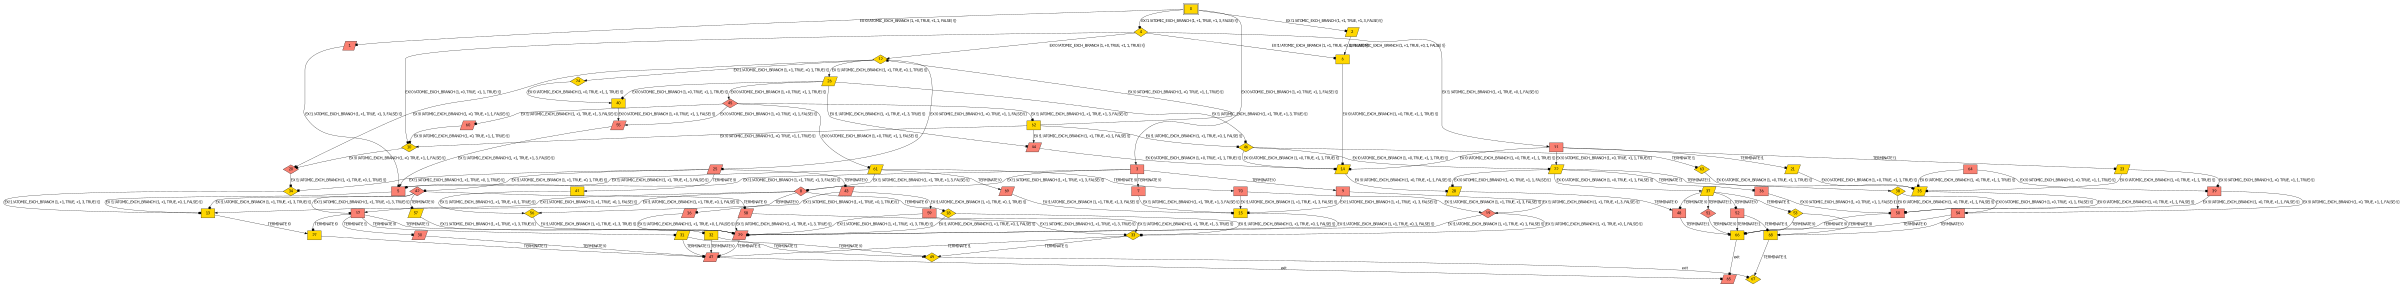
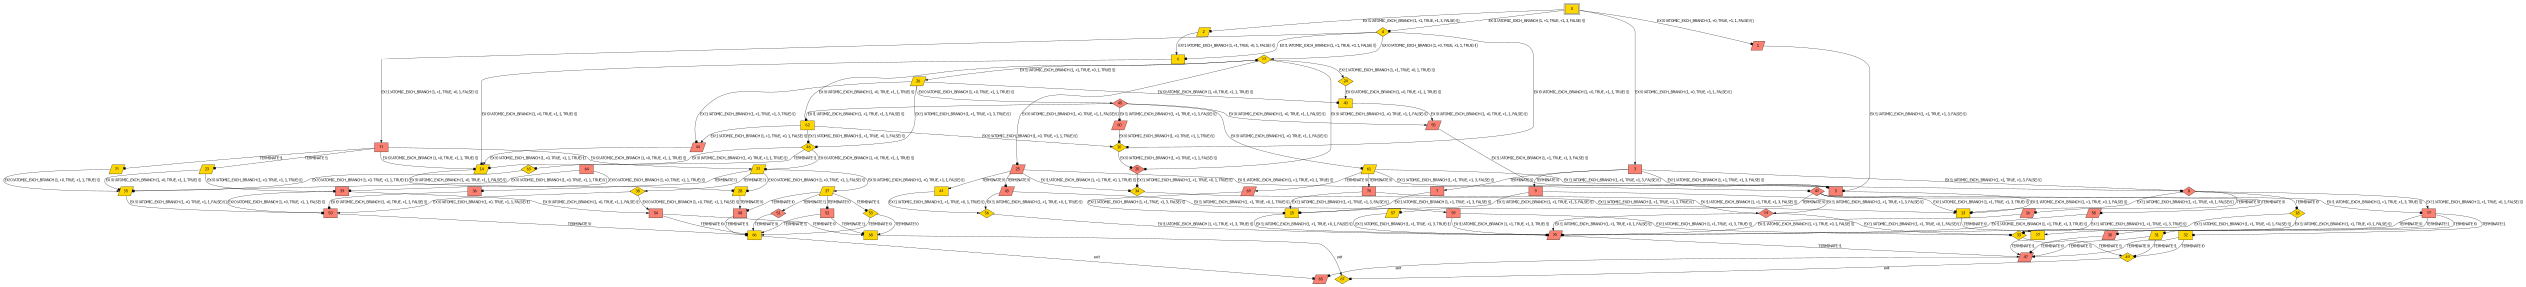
(329, 217) -> (2236, 230)
(923, 246) -> none
(1775, 257) -> (1340, 257)
